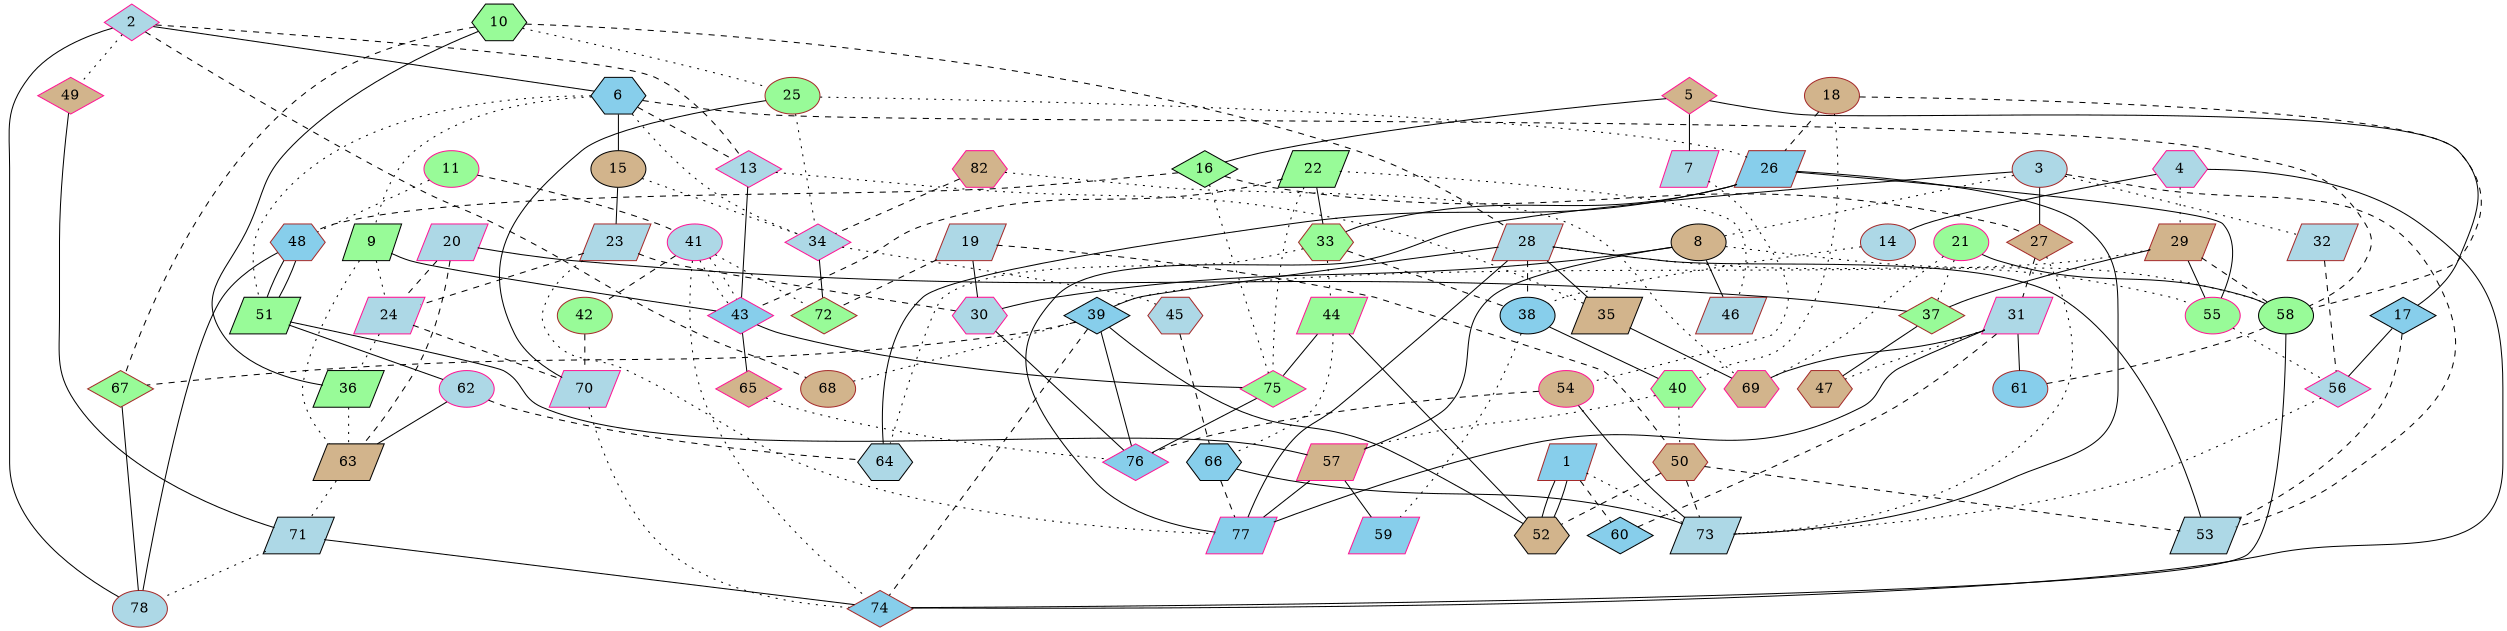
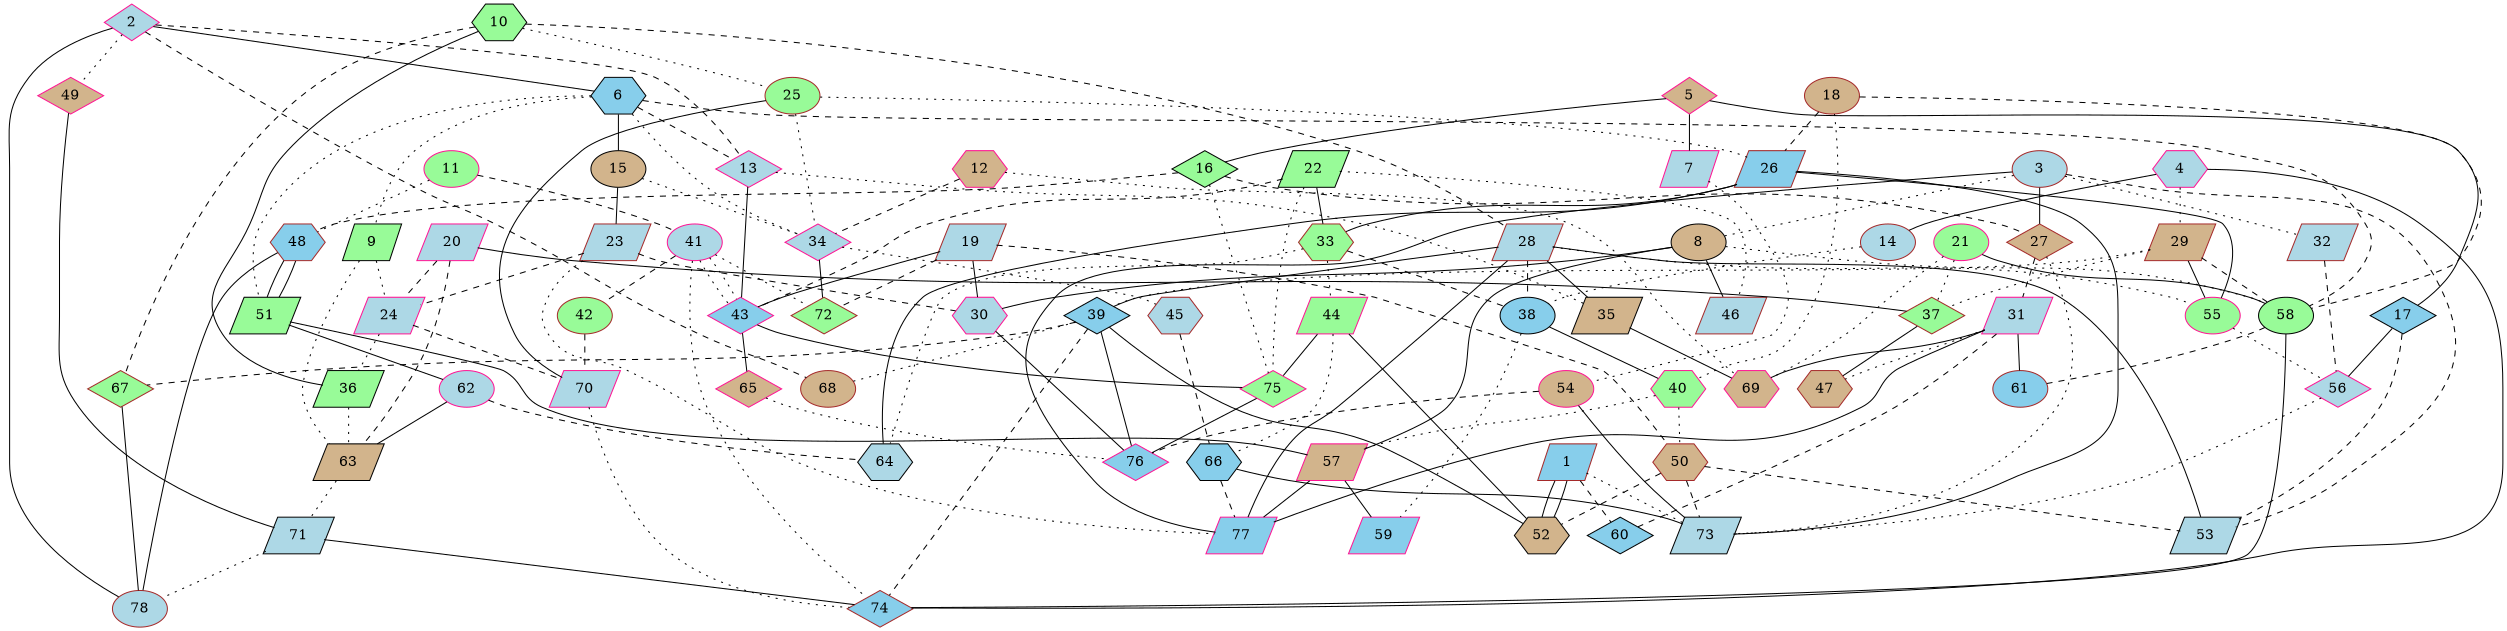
(980, 169) -> (980, 169)
(545, 285) -> (867, 272)
(2009, 287) -> (2009, 287)
